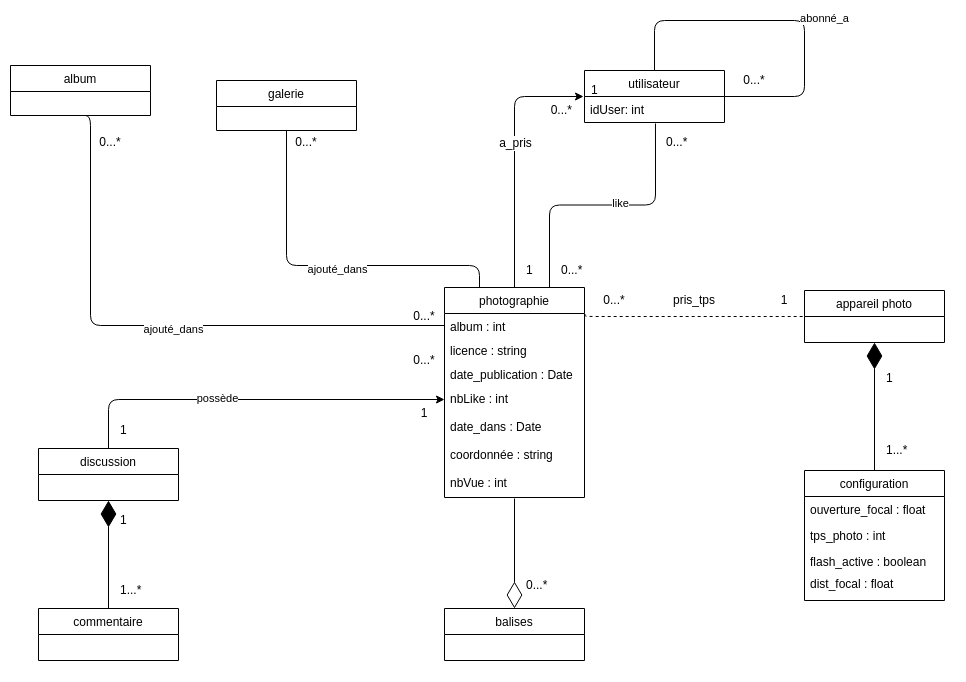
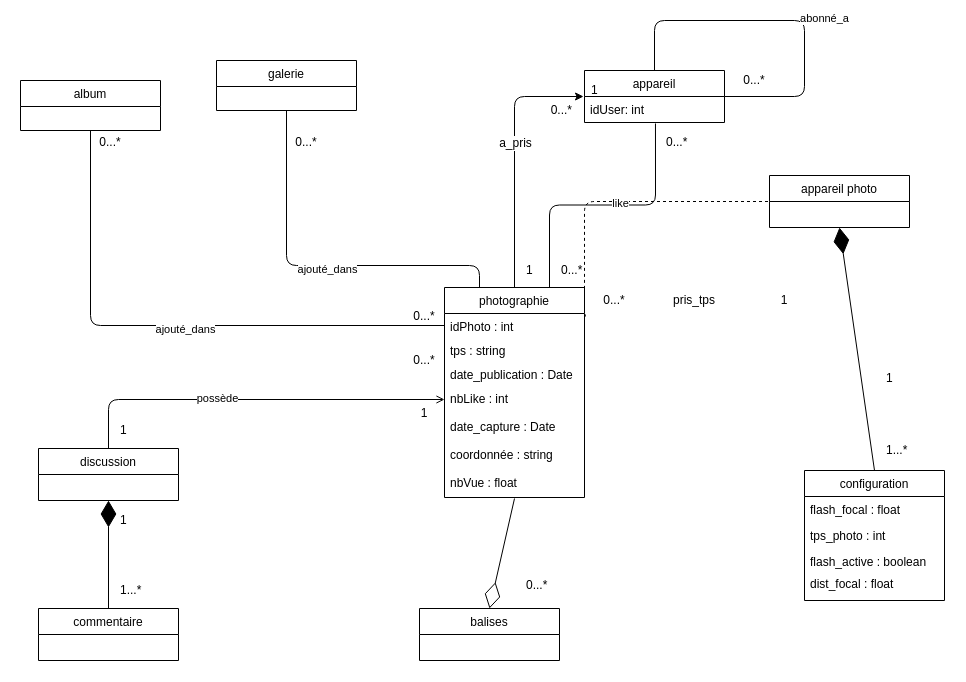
(654, 84) -> (654, 84)
(81, 91) -> (91, 106)
(287, 106) -> (287, 86)
(875, 317) -> (840, 202)
(479, 327) -> (486, 327)
(494, 351) -> (484, 351)
(436, 400) -> (437, 400)
(499, 427) -> (509, 427)
(481, 483) -> (487, 483)
(879, 510) -> (864, 510)
(515, 635) -> (490, 635)
